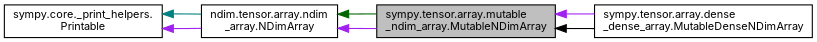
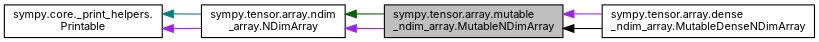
(270, 21) -> (273, 21)
(703, 21) -> (708, 21)
